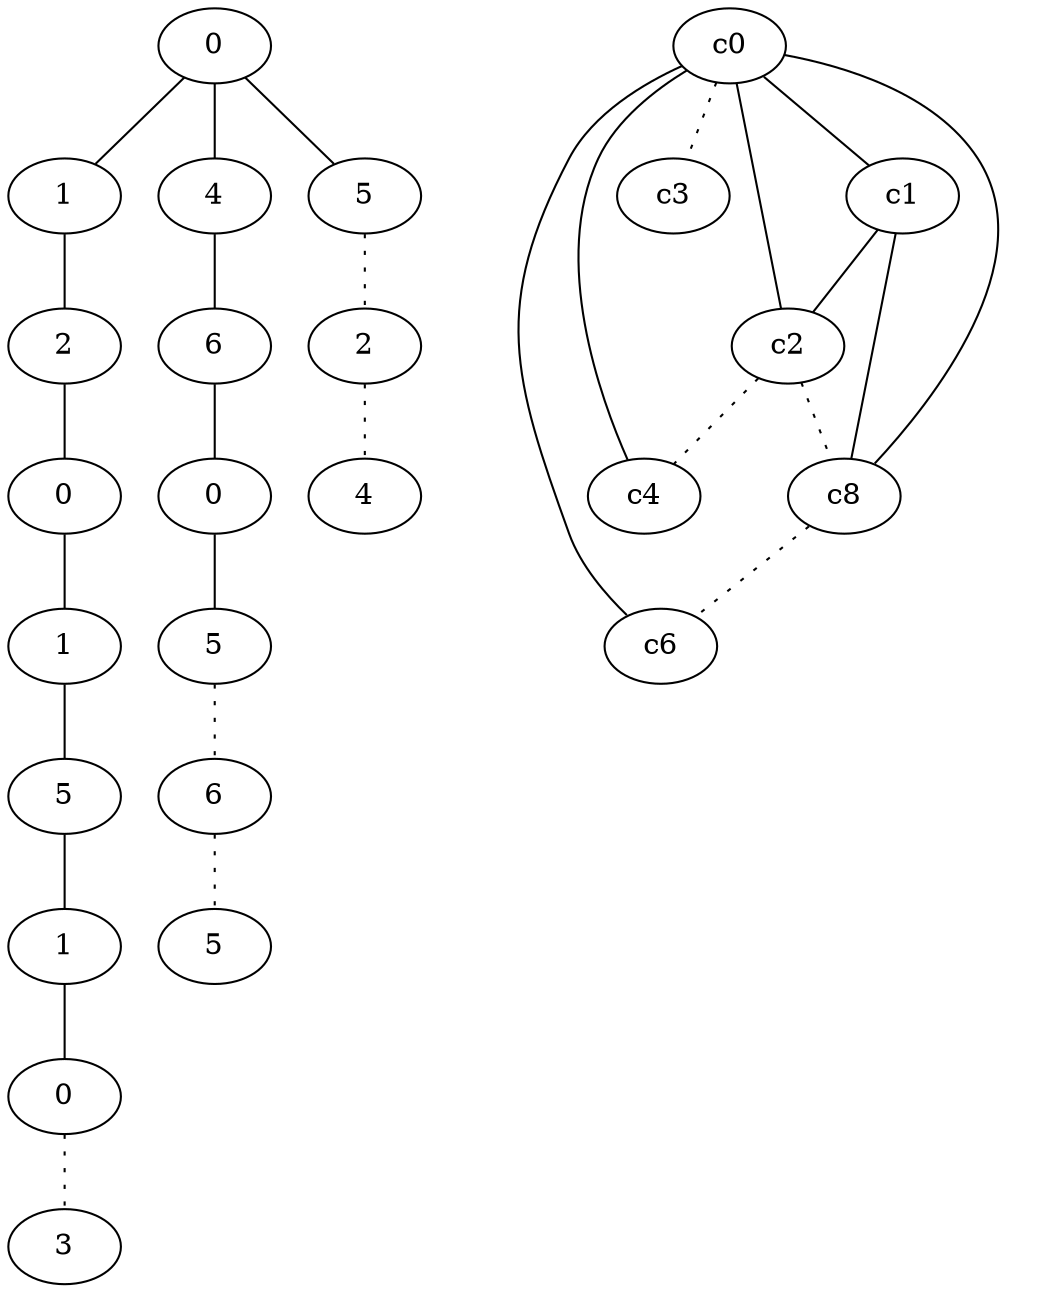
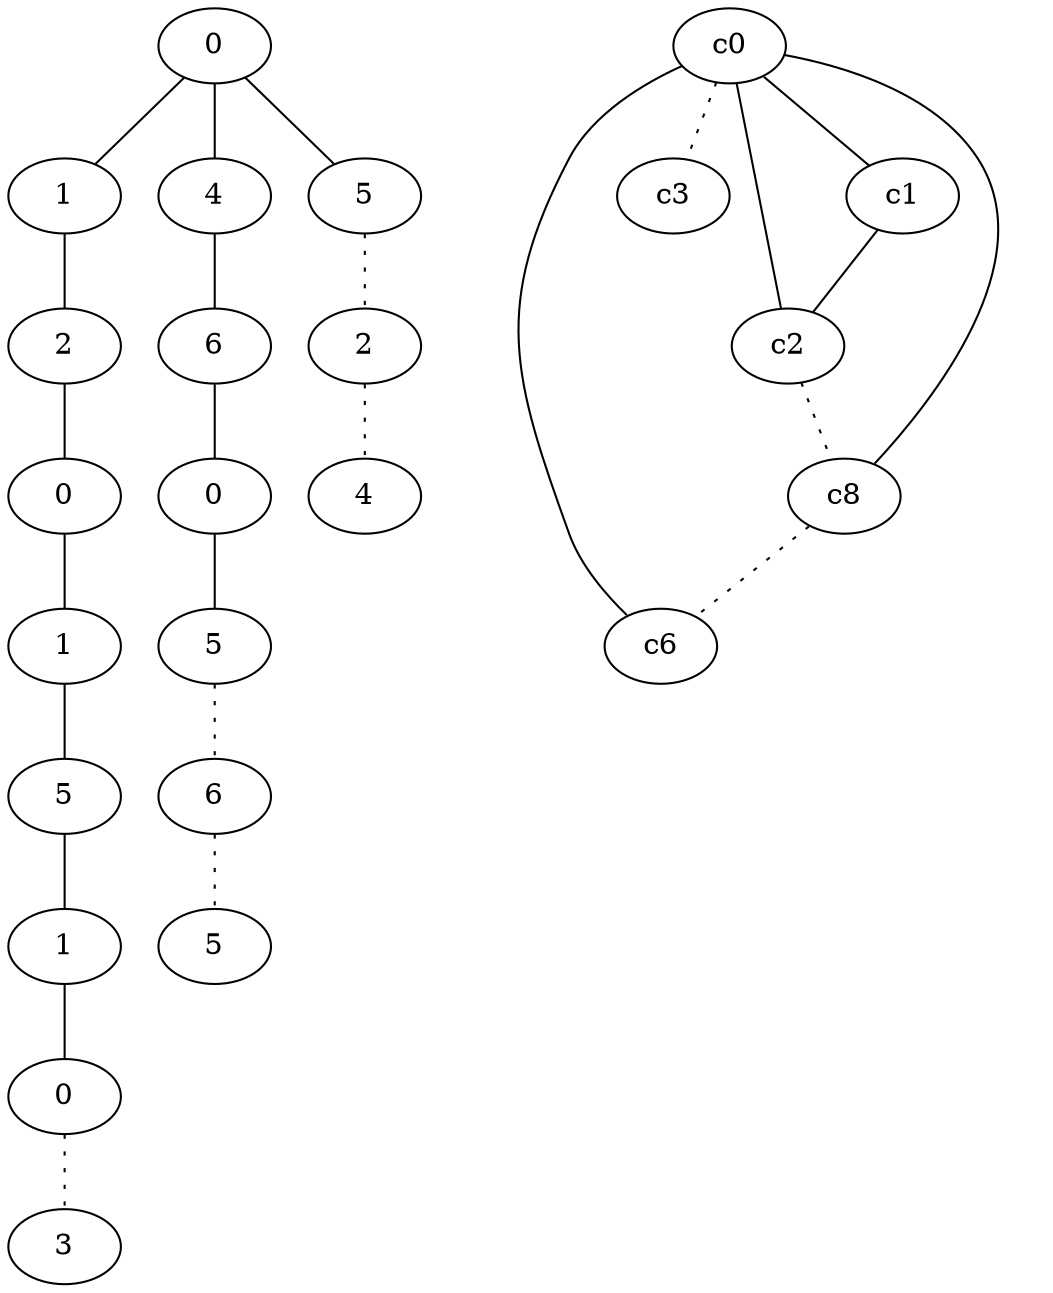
(874, 346) -> none
(644, 496) -> none
